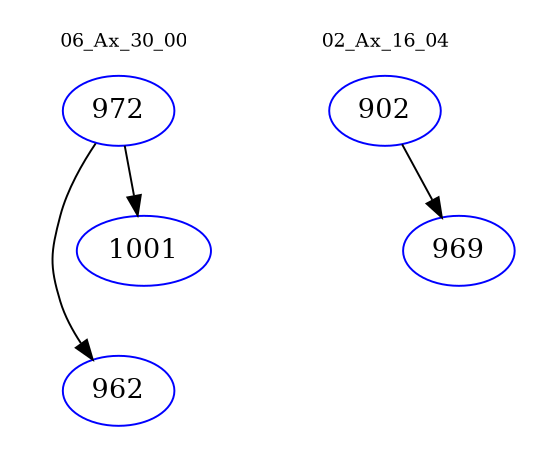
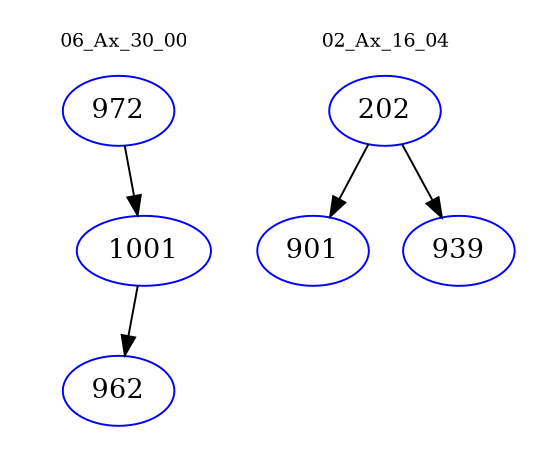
(385, 111) -> (385, 111)
(54, 242) -> (133, 311)
none -> (313, 251)
(459, 251) -> (459, 251)
